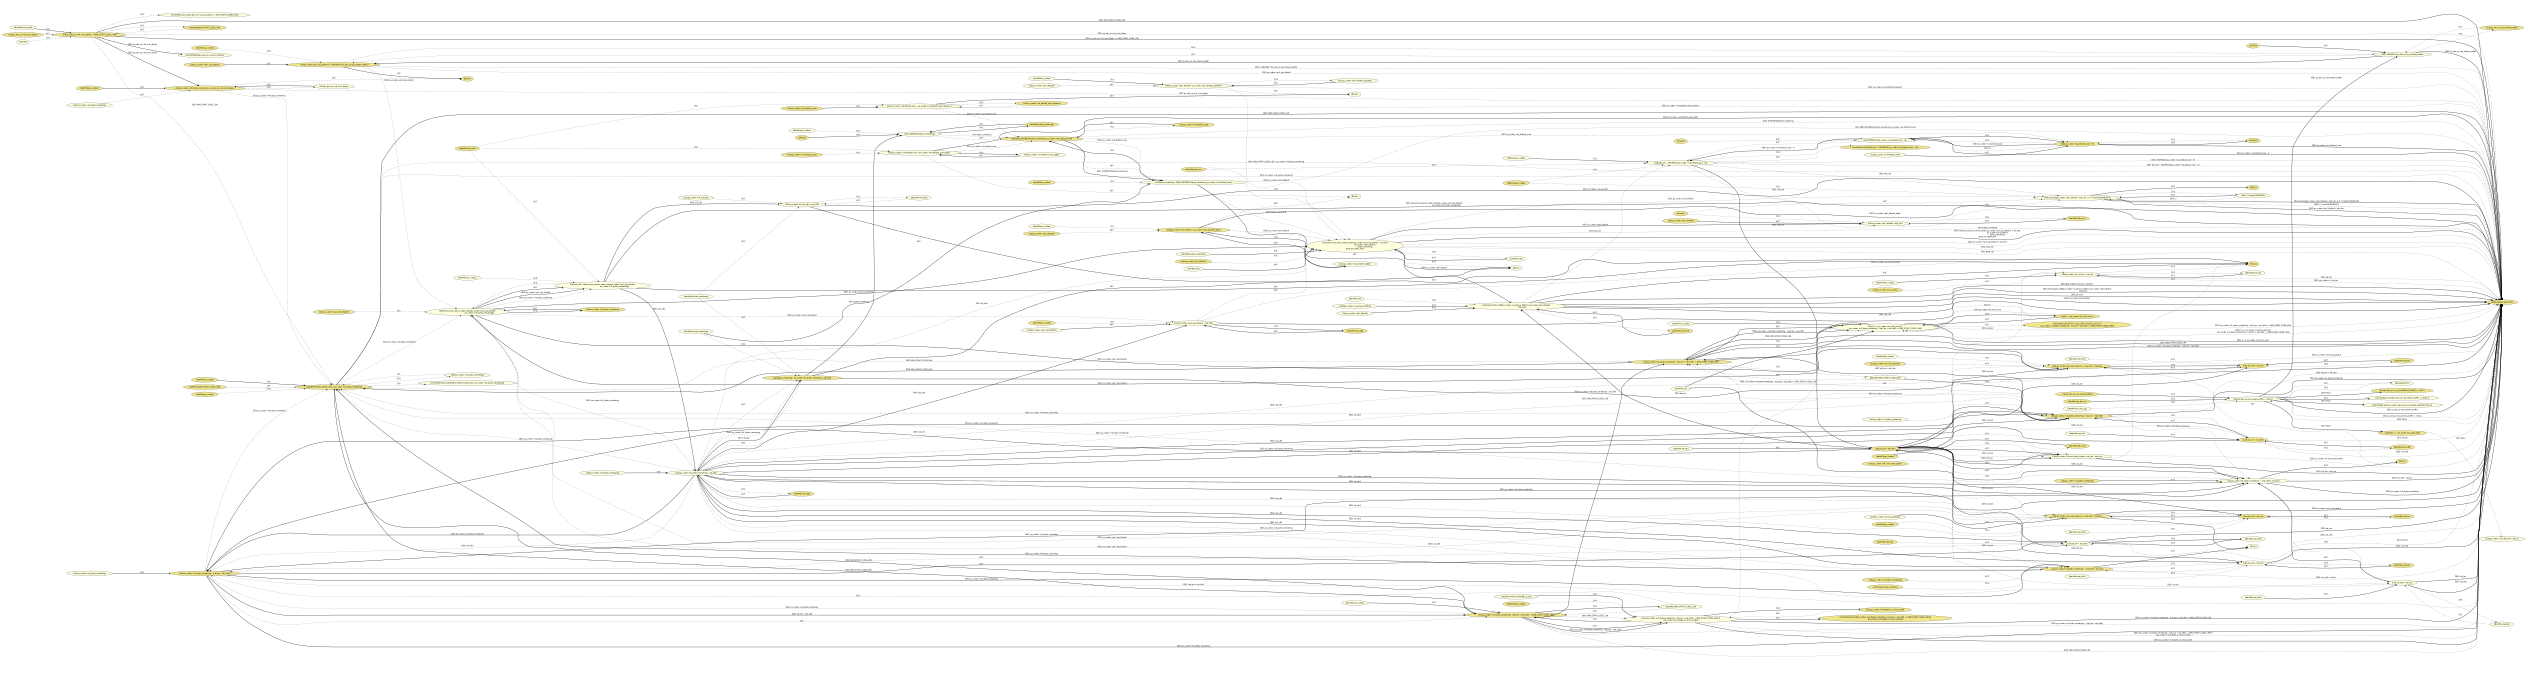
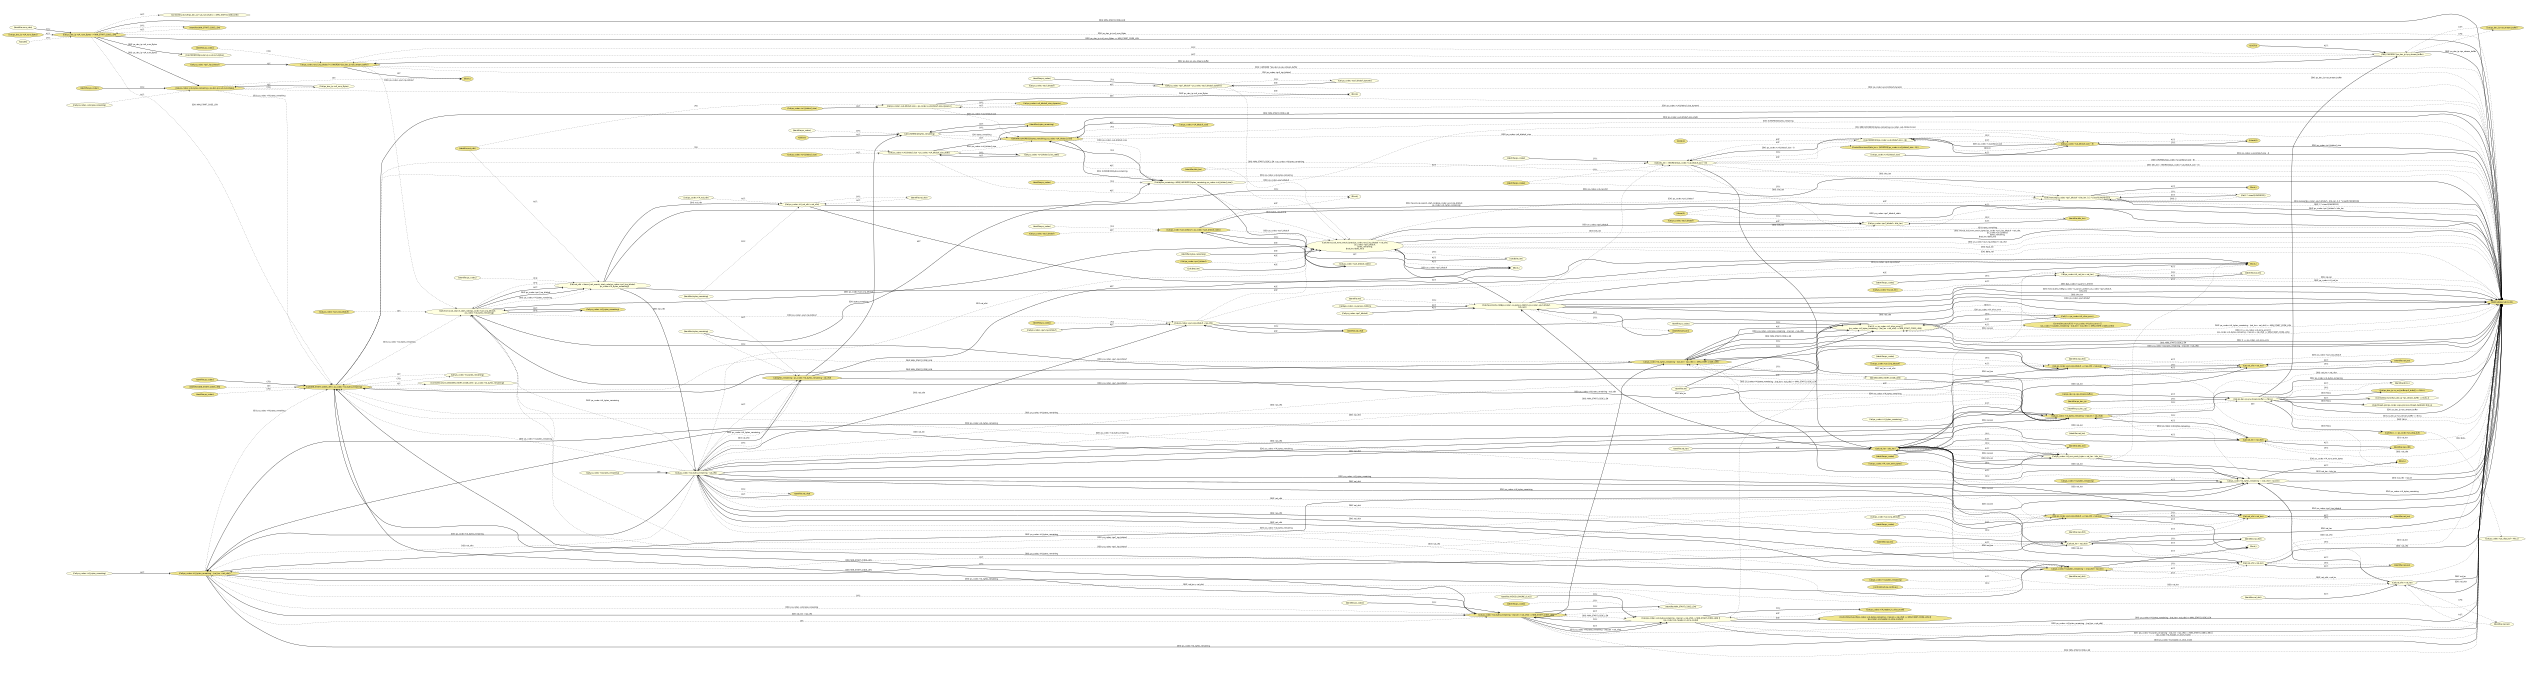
(1985, 136) -> (1985, 136)
